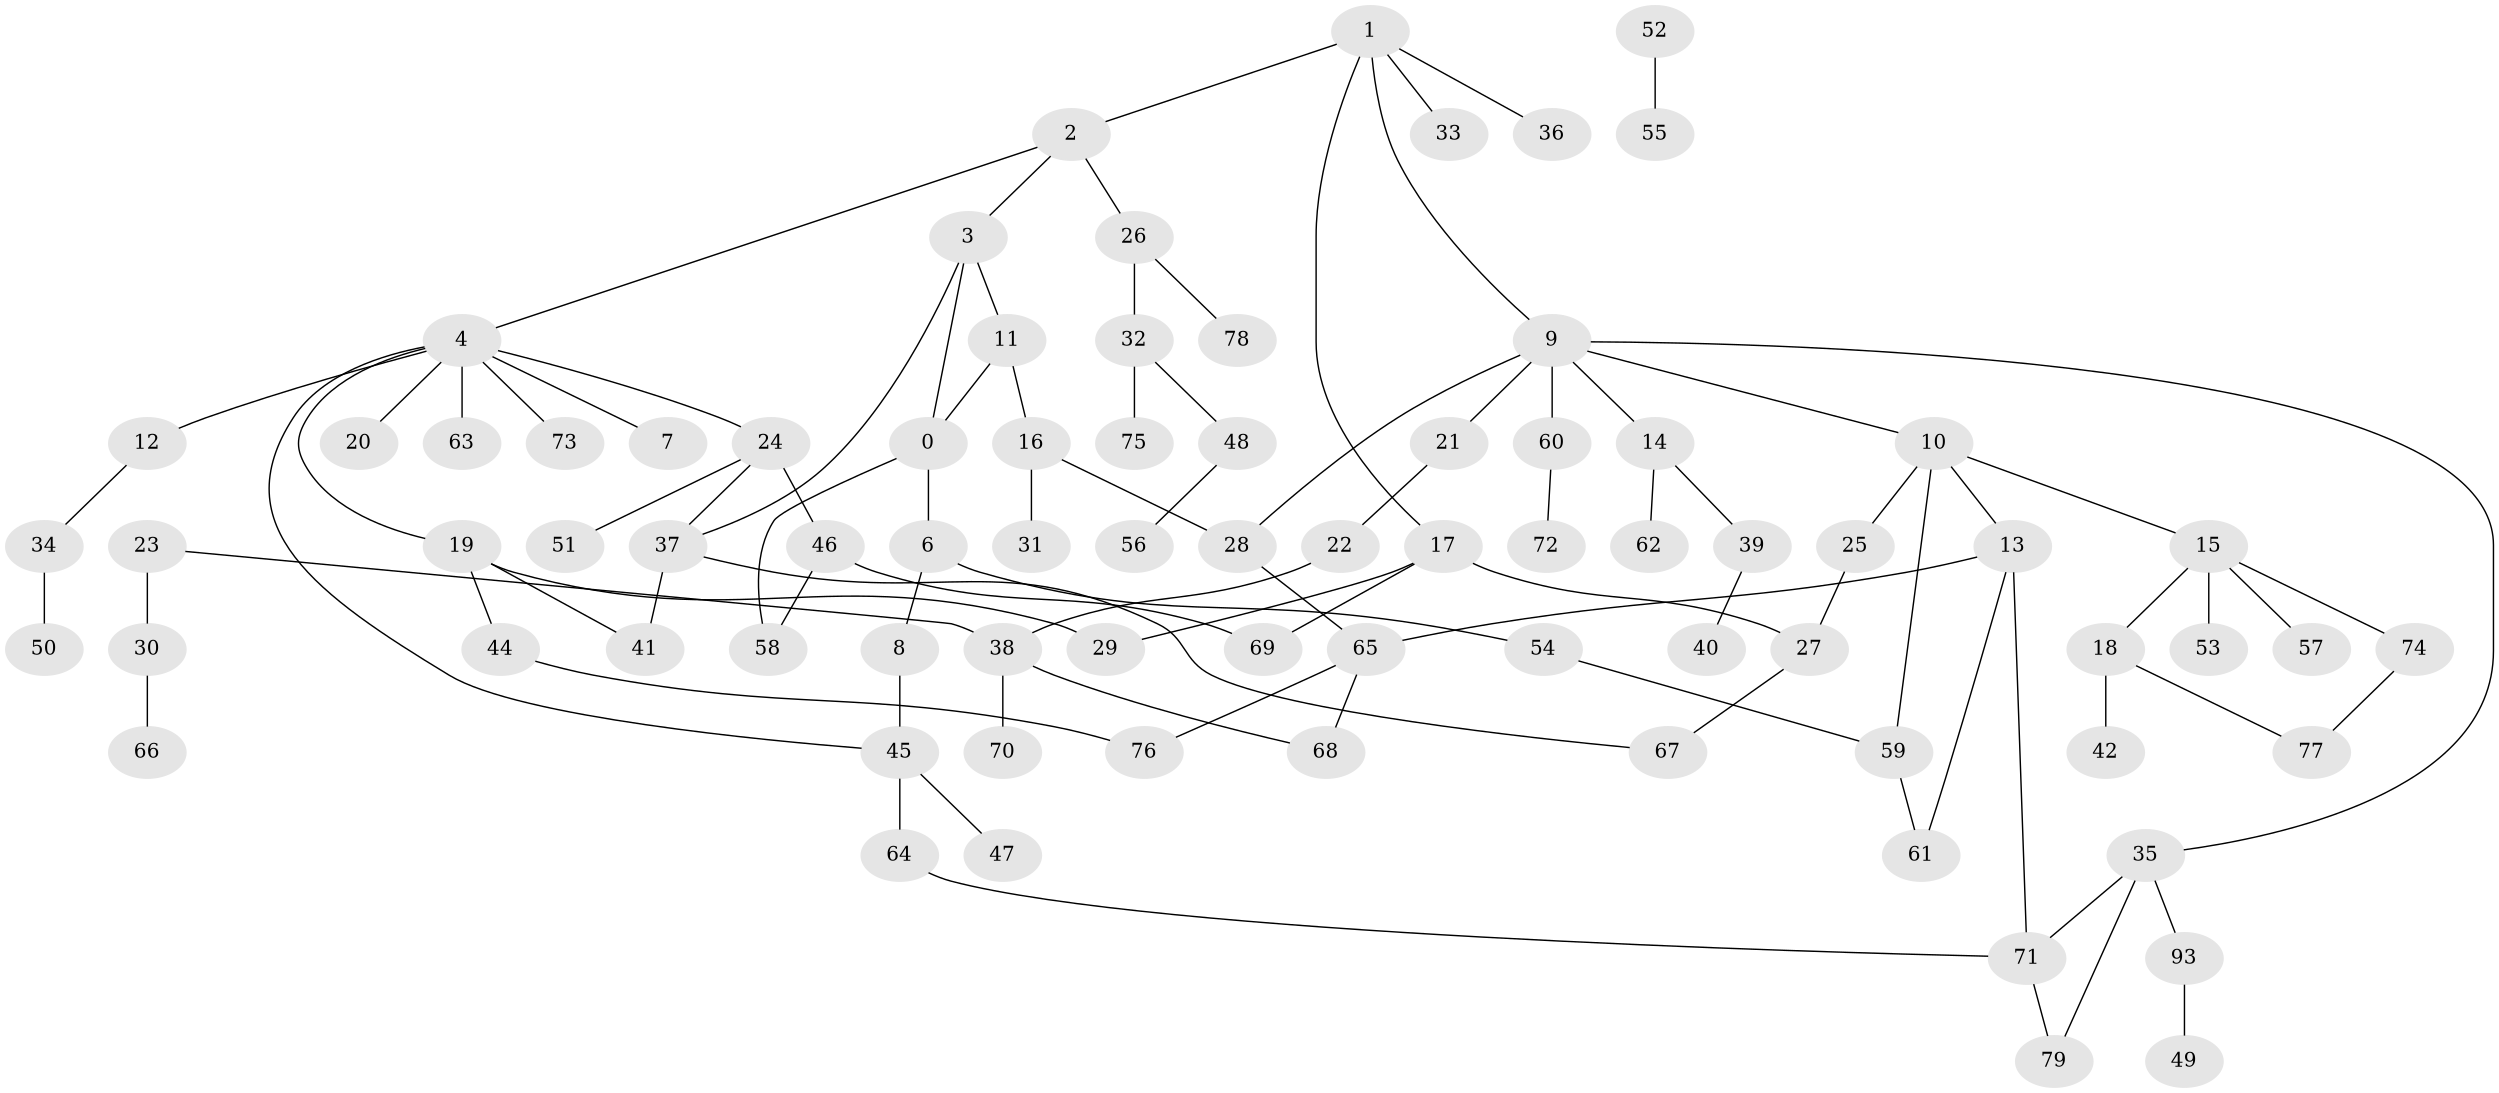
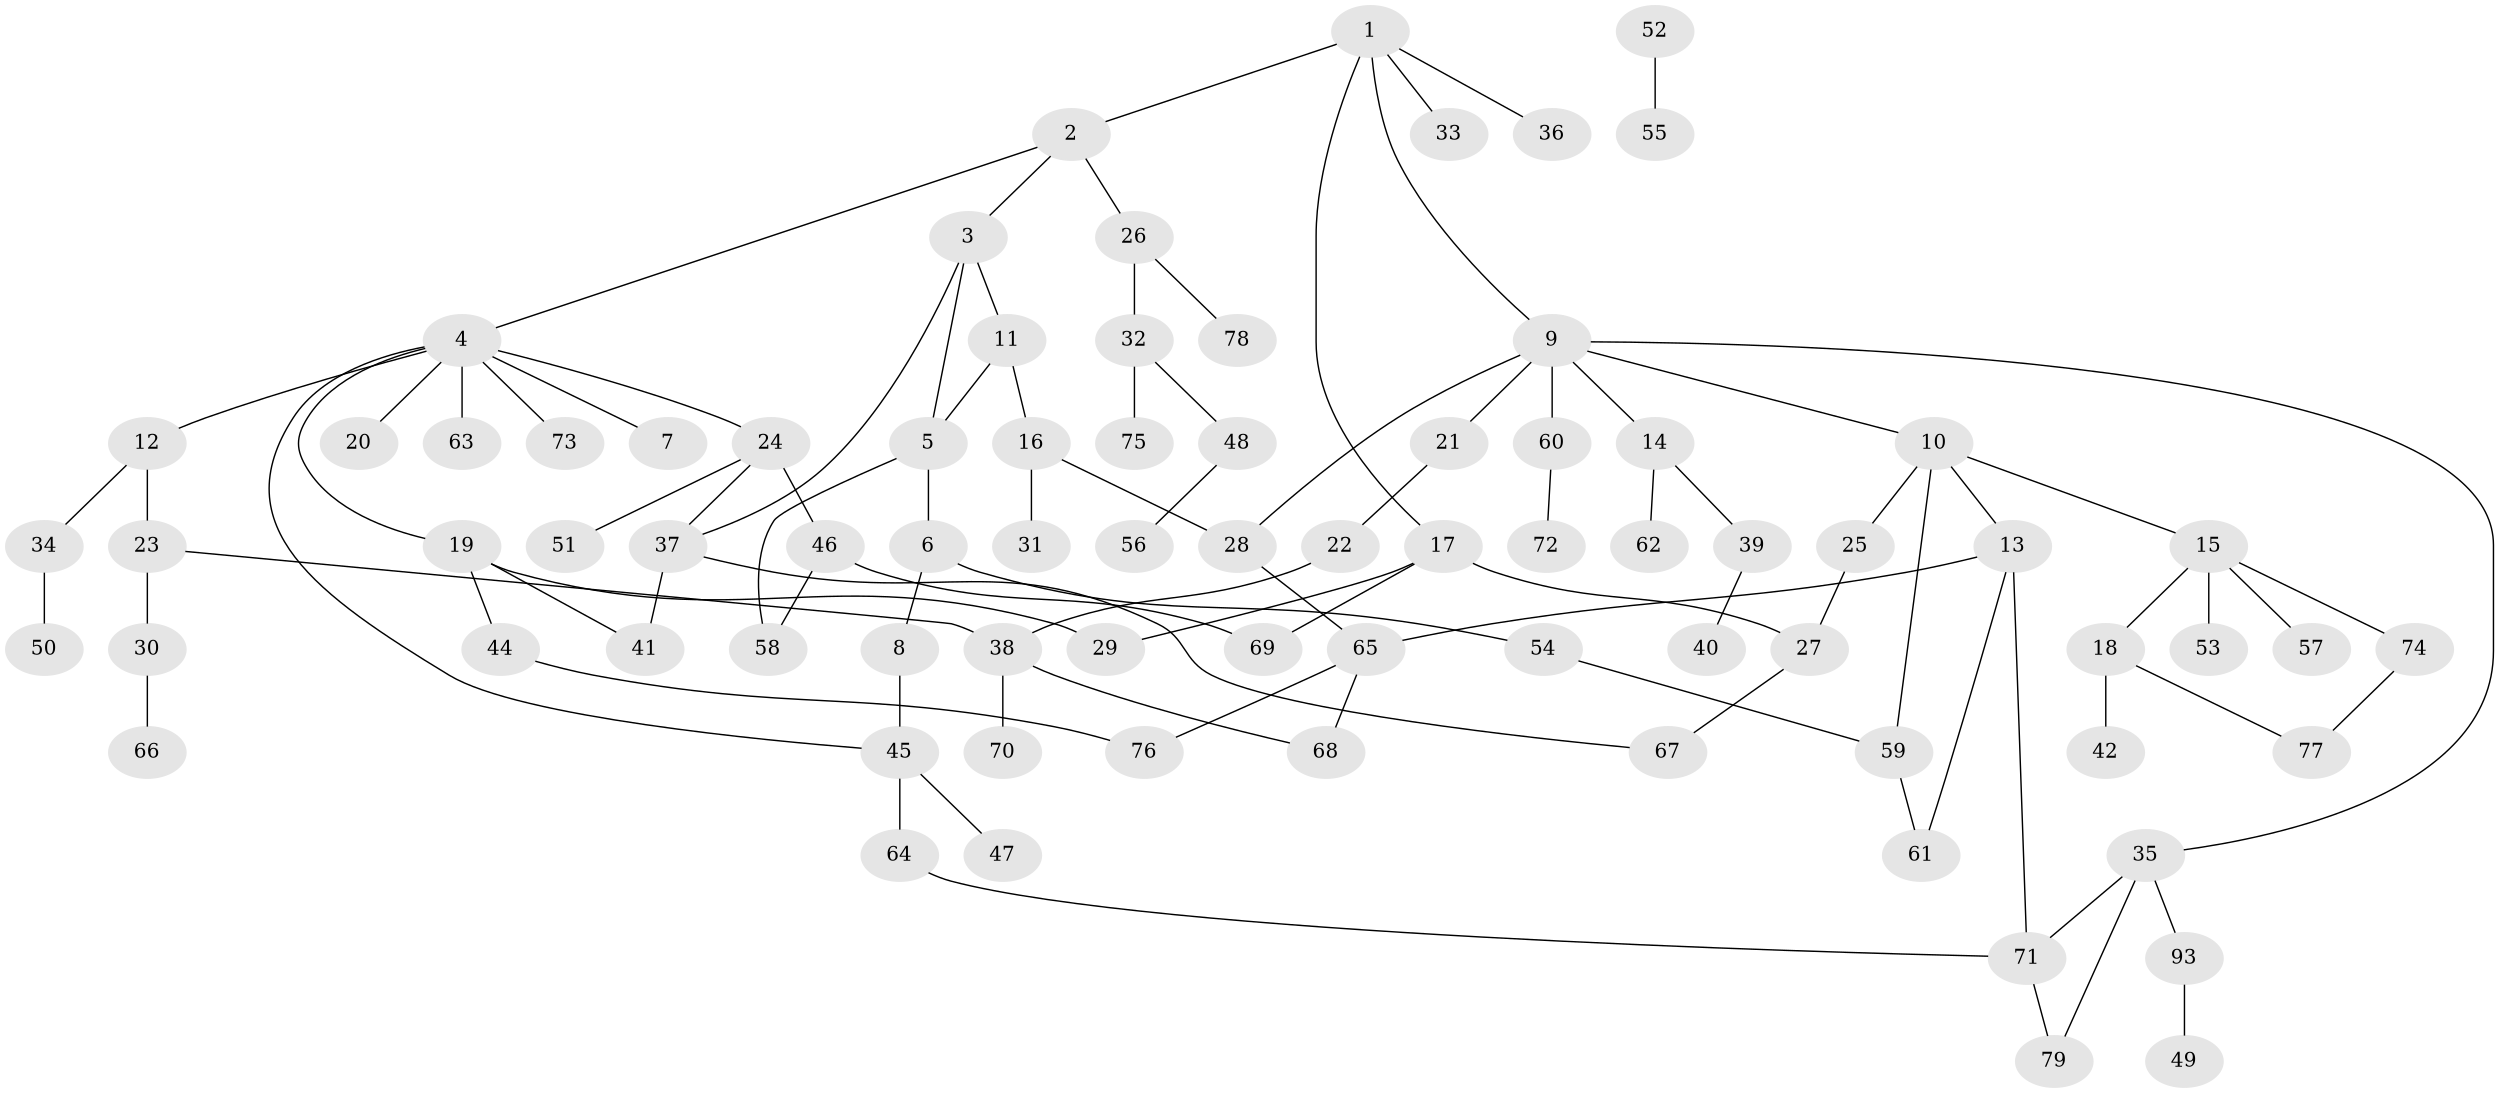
(928, 443) -> (928, 443)
none -> (147, 495)
